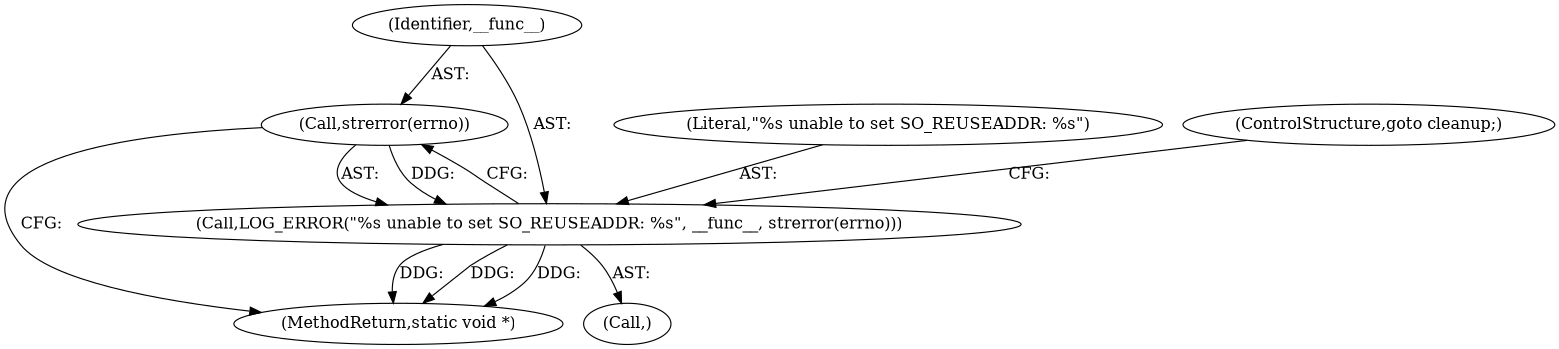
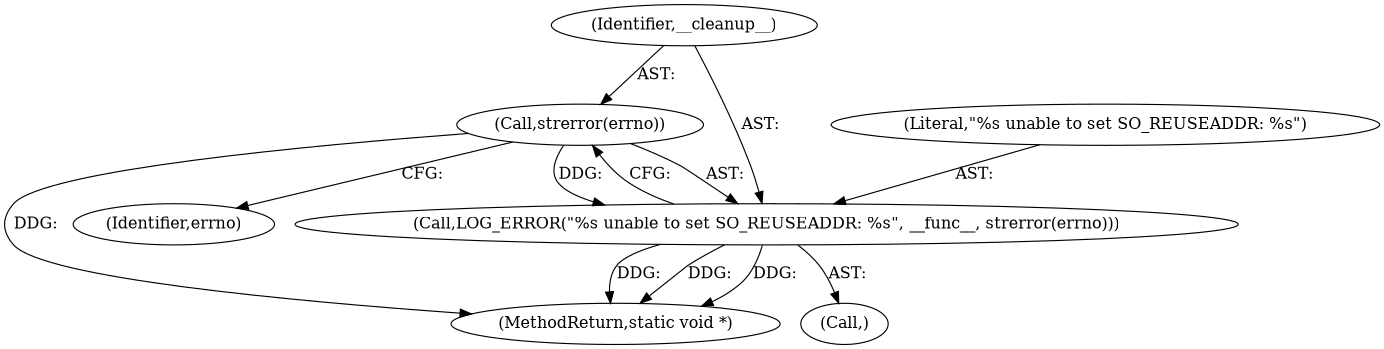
(467, 25) -> (684, 25)
(1369, 125) -> none
(44, 224) -> (38, 224)
none -> (174, 224)
